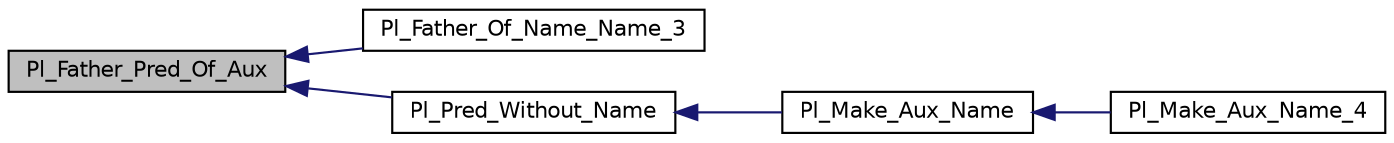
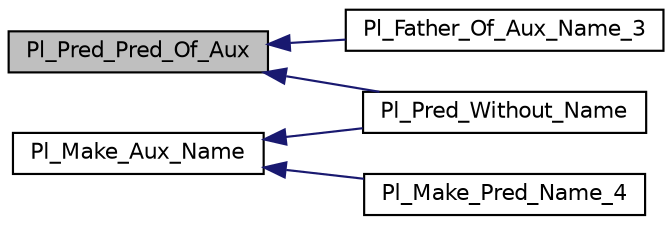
(534, 30) -> (505, 30)
(147, 71) -> (138, 52)
(740, 112) -> (324, 133)
(1248, 112) -> (505, 194)
